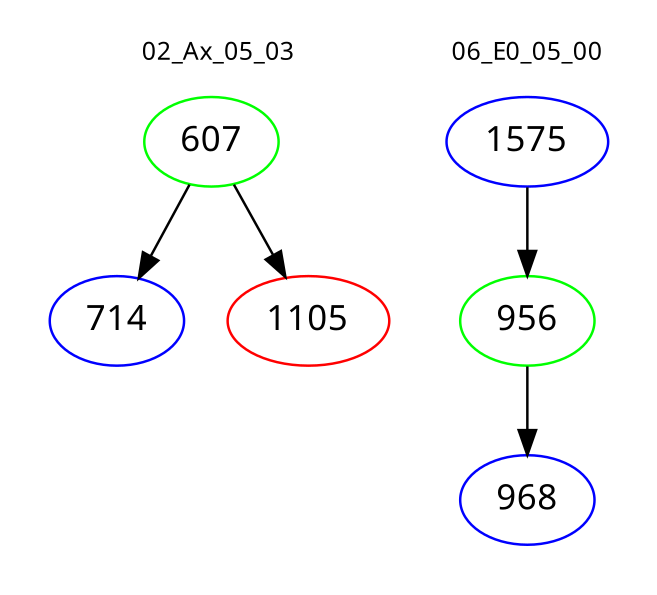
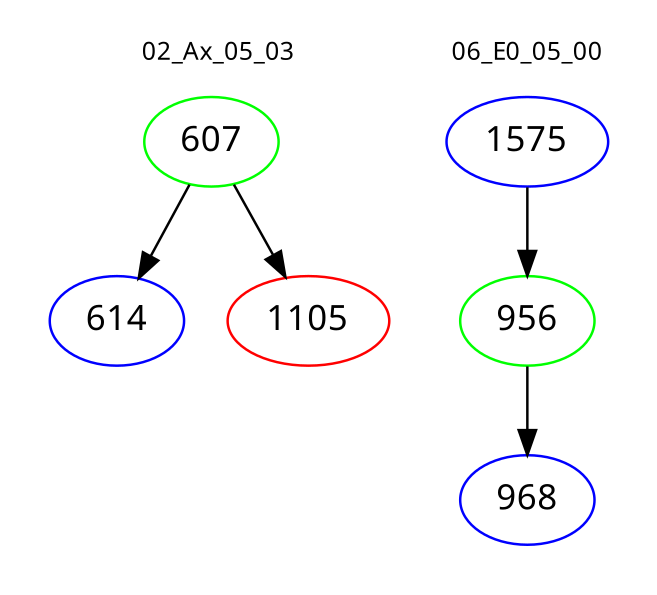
(117, 321) -> (117, 321)
